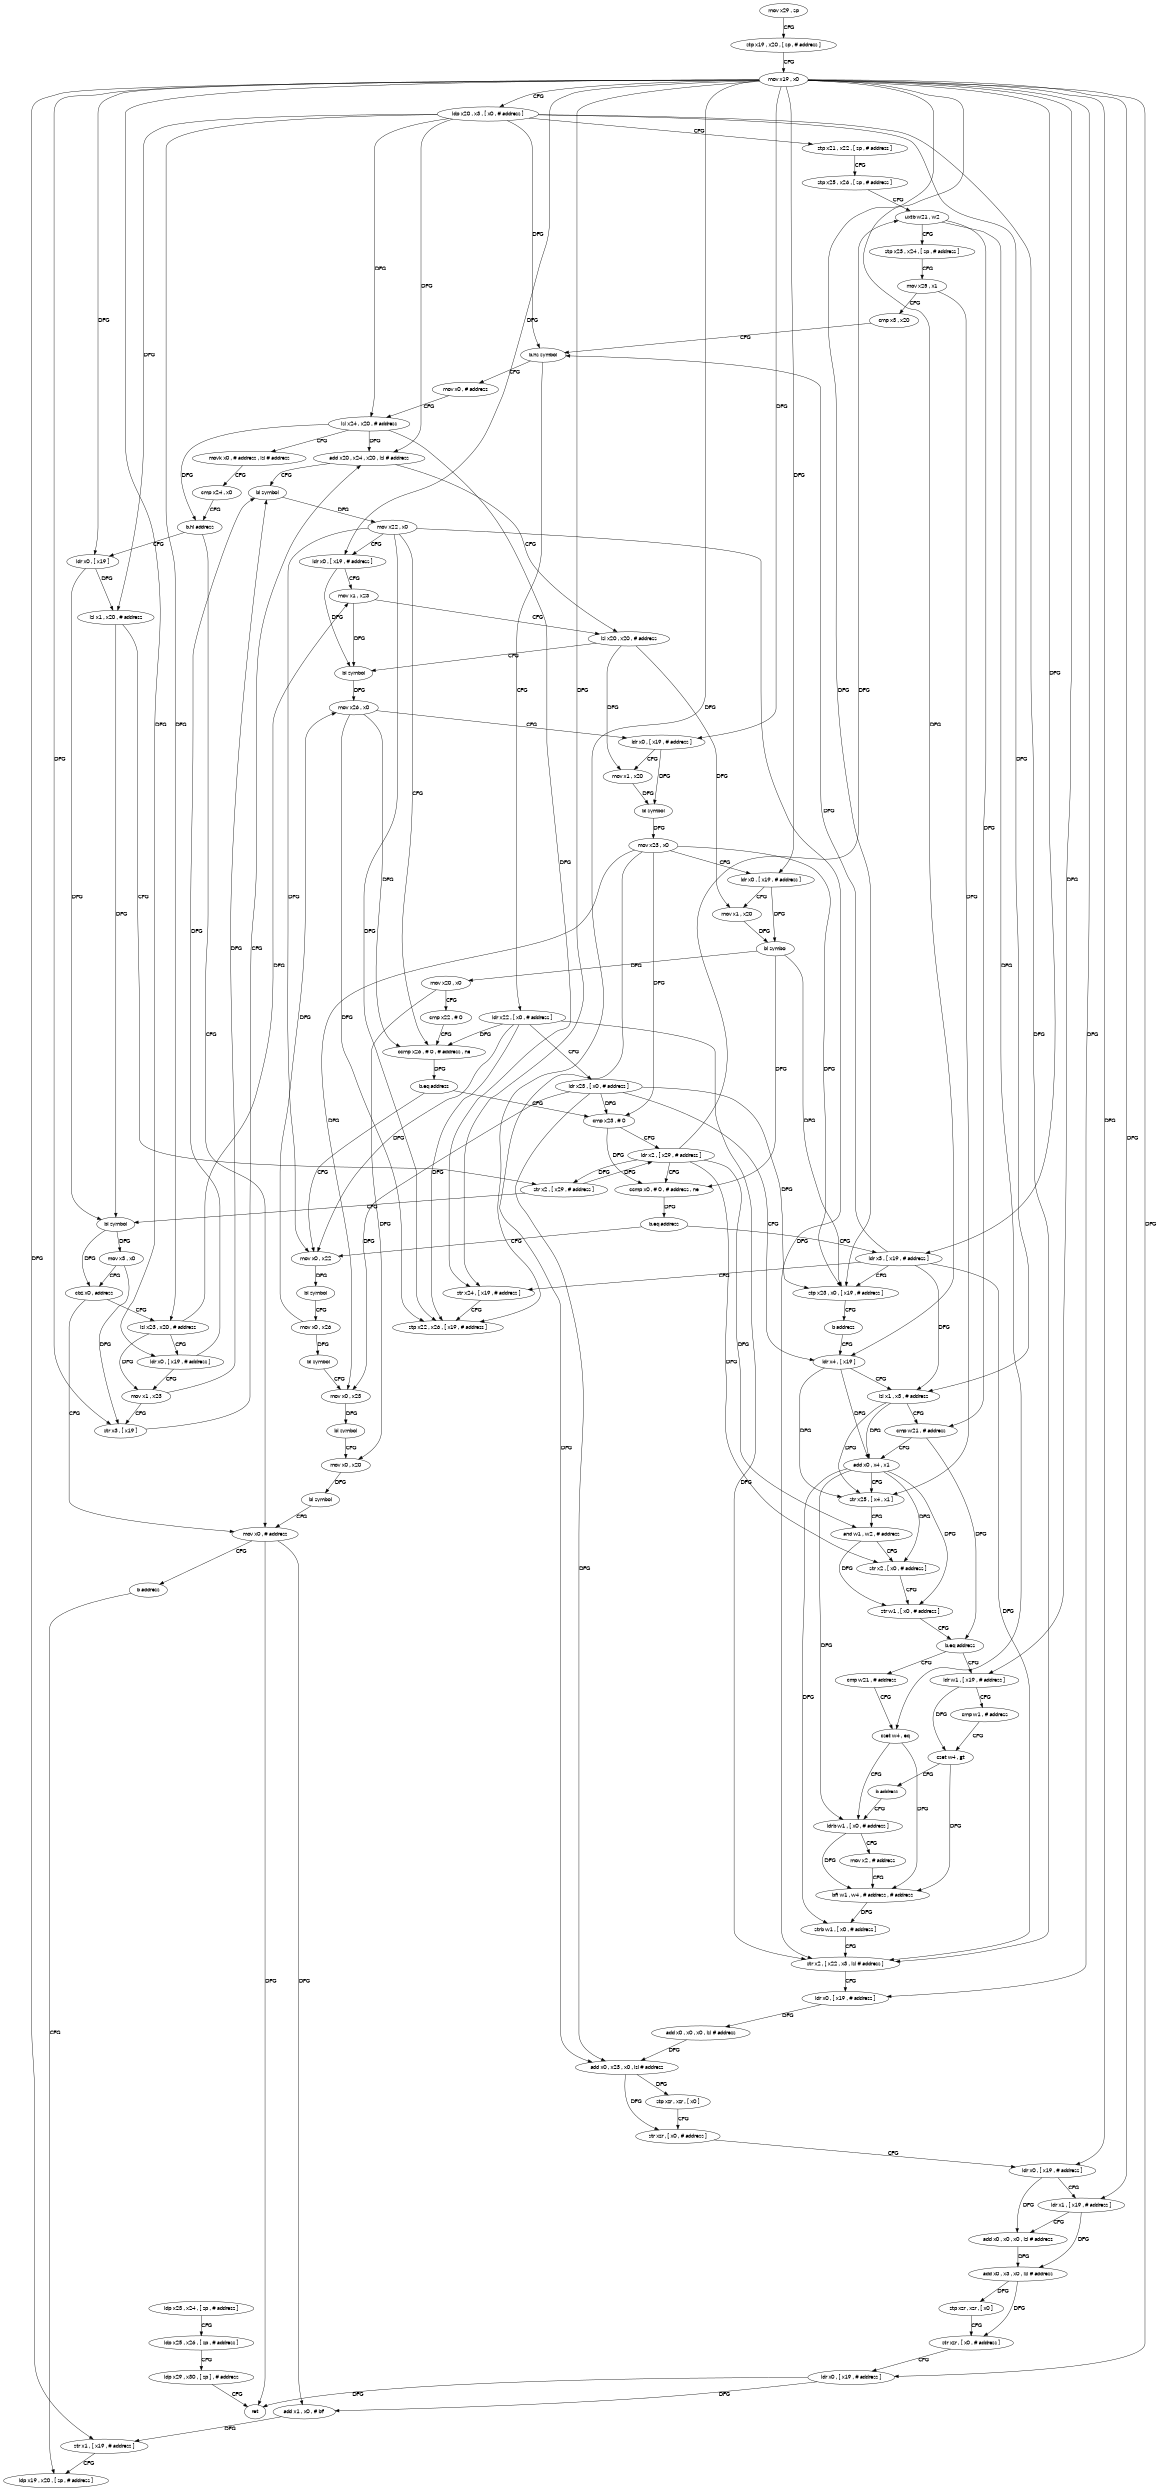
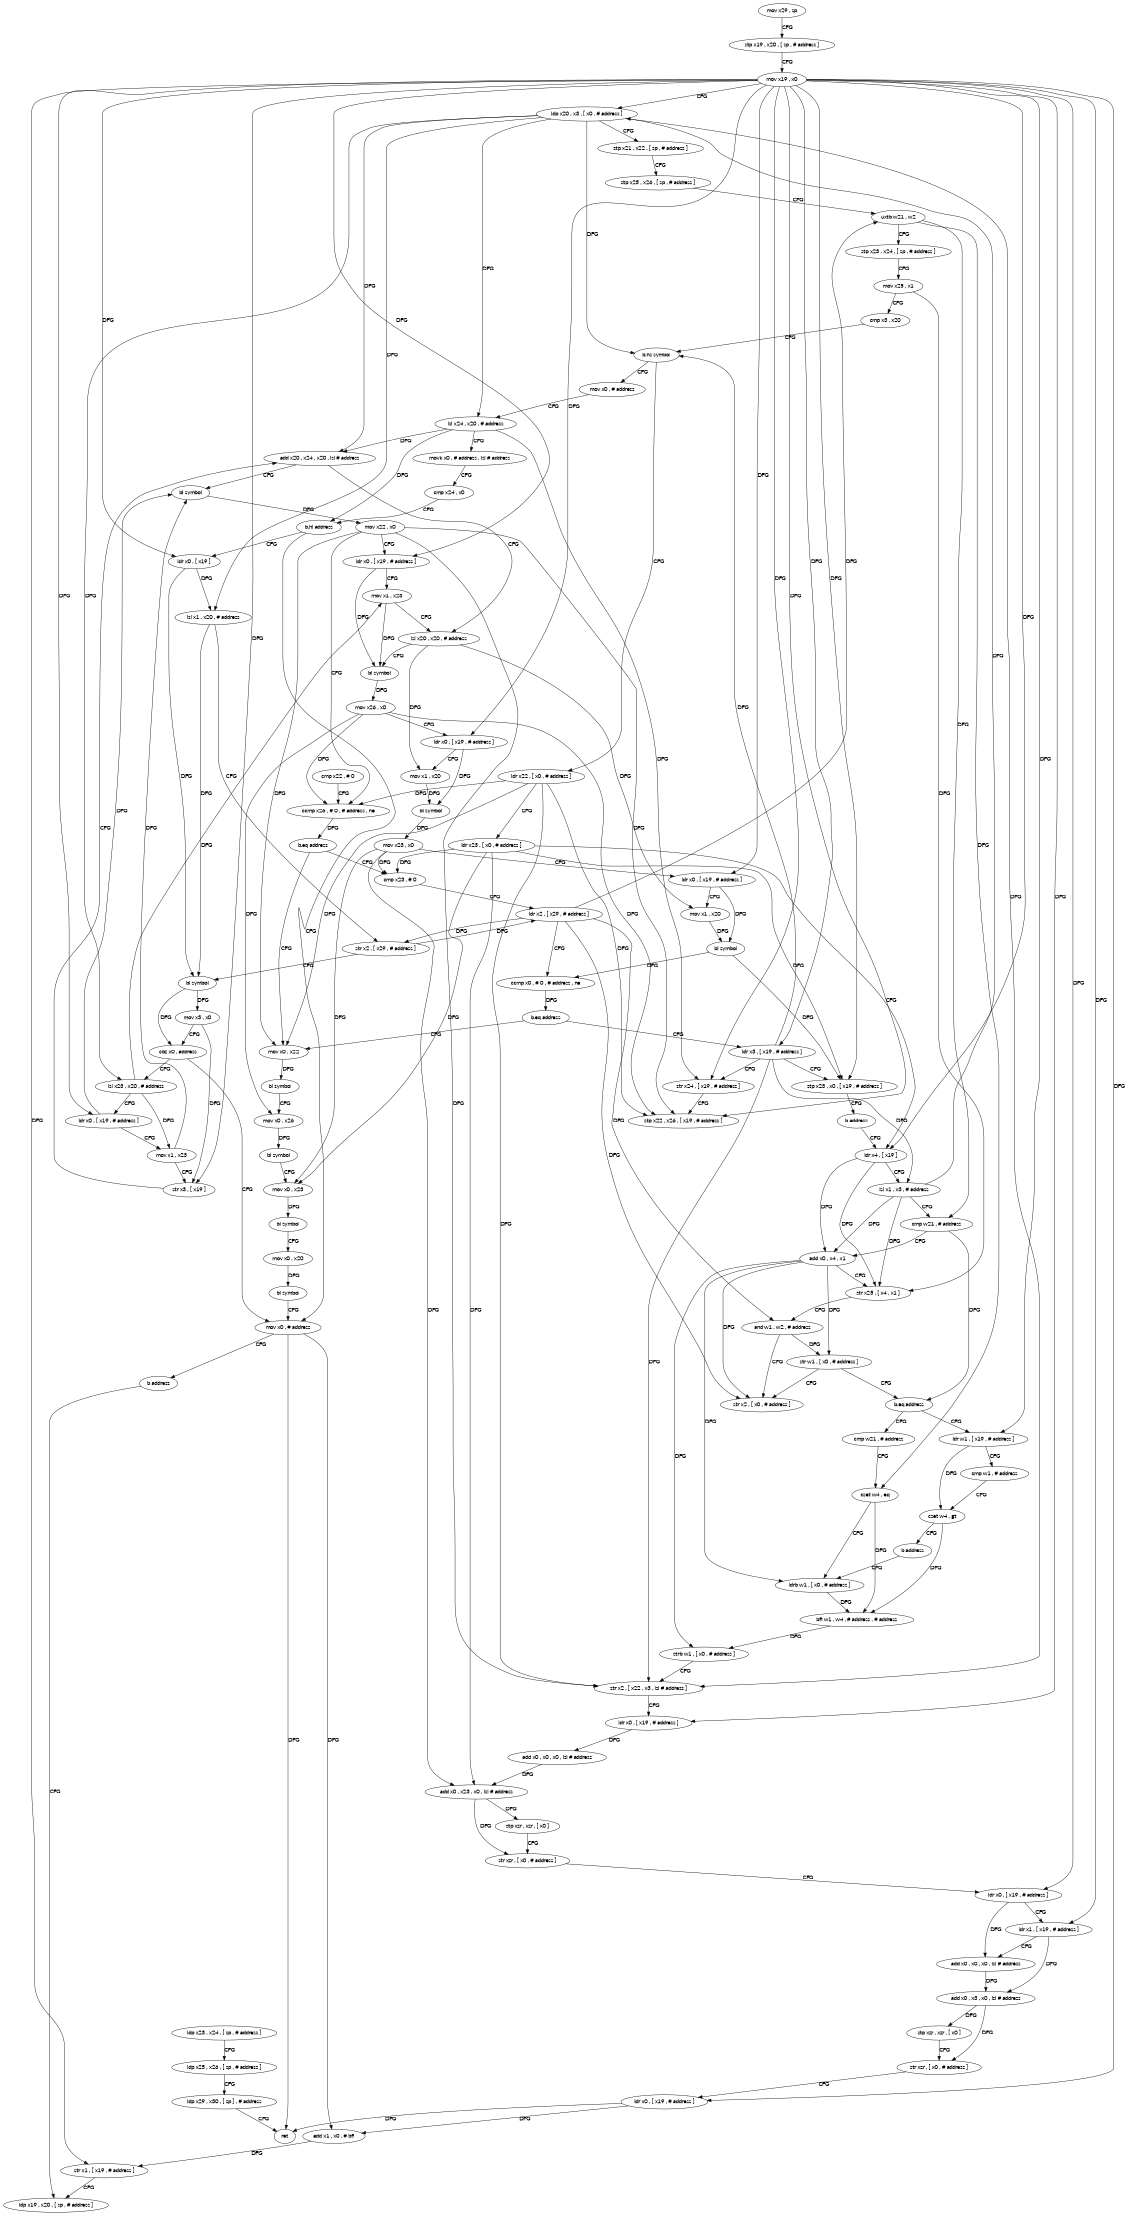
(1016, 585) -> (992, 531)
(446, 983) -> none
(825, 1006) -> none
(298, 1017) -> (246, 888)
(612, 1161) -> none
(904, 1588) -> (797, 1382)
(873, 1861) -> none
